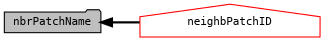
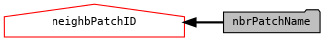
(126, 22) -> (209, 22)
